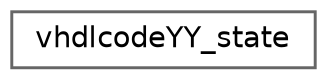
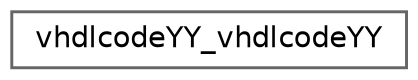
(163, 40) -> (209, 40)
